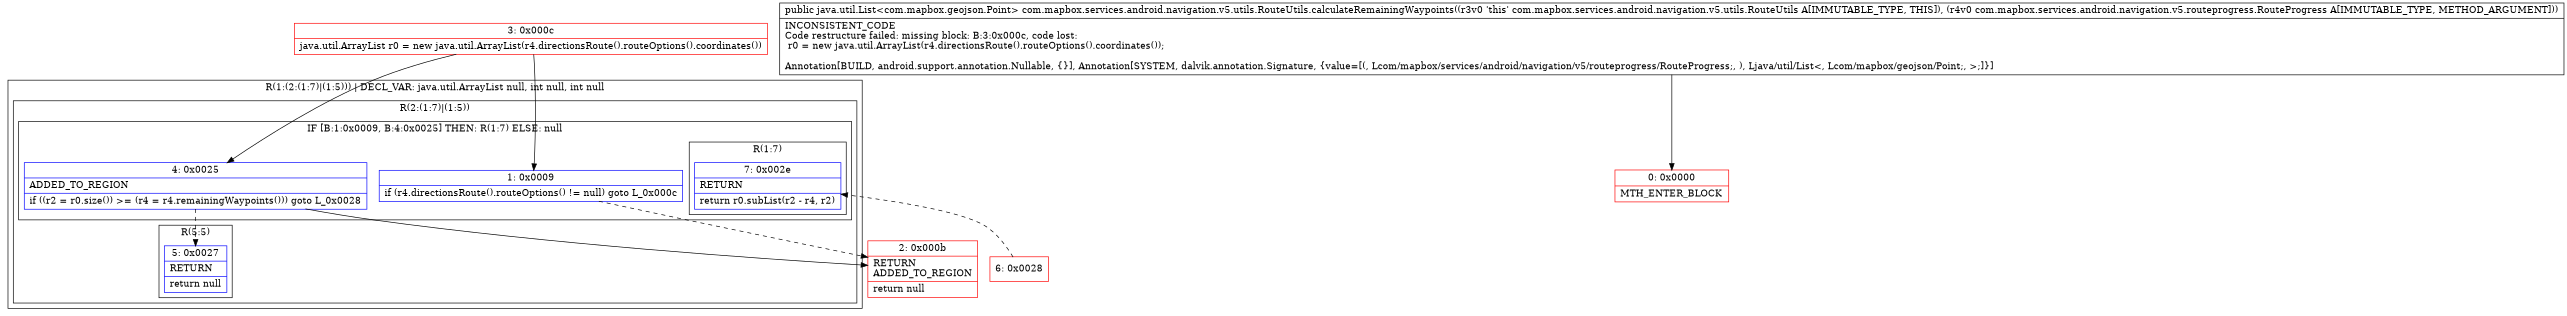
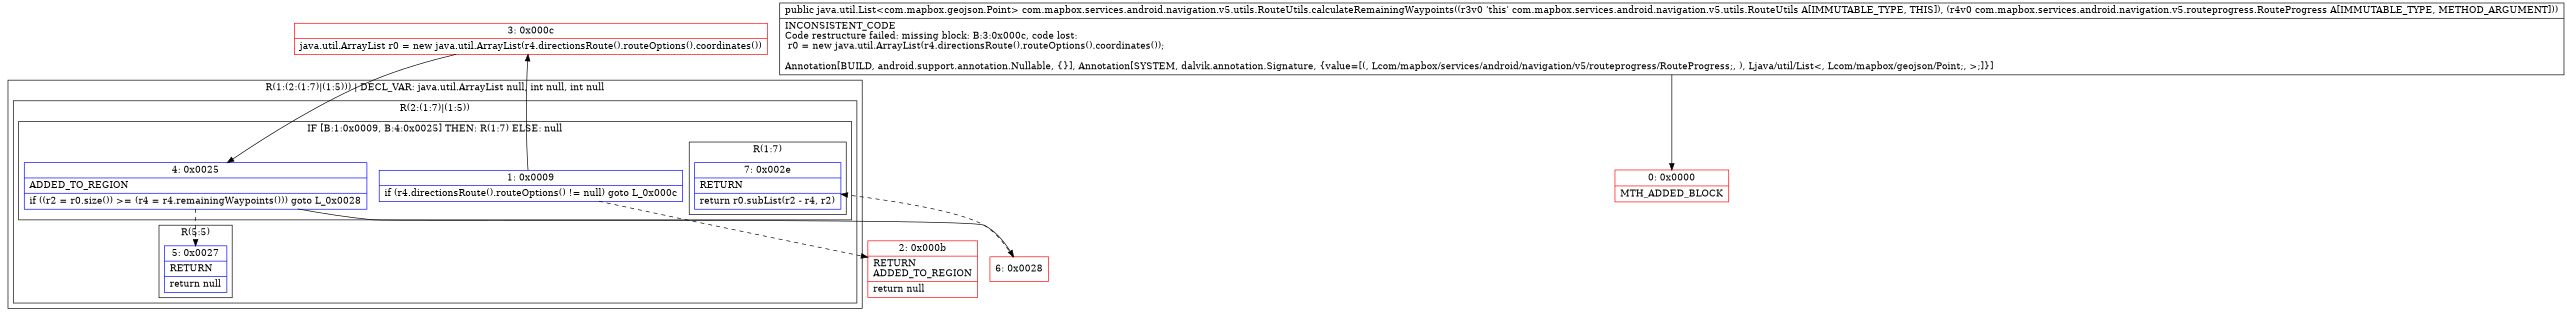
(535, 109) -> (526, 116)
(1672, 194) -> (1672, 194)
(582, 244) -> (659, 220)
